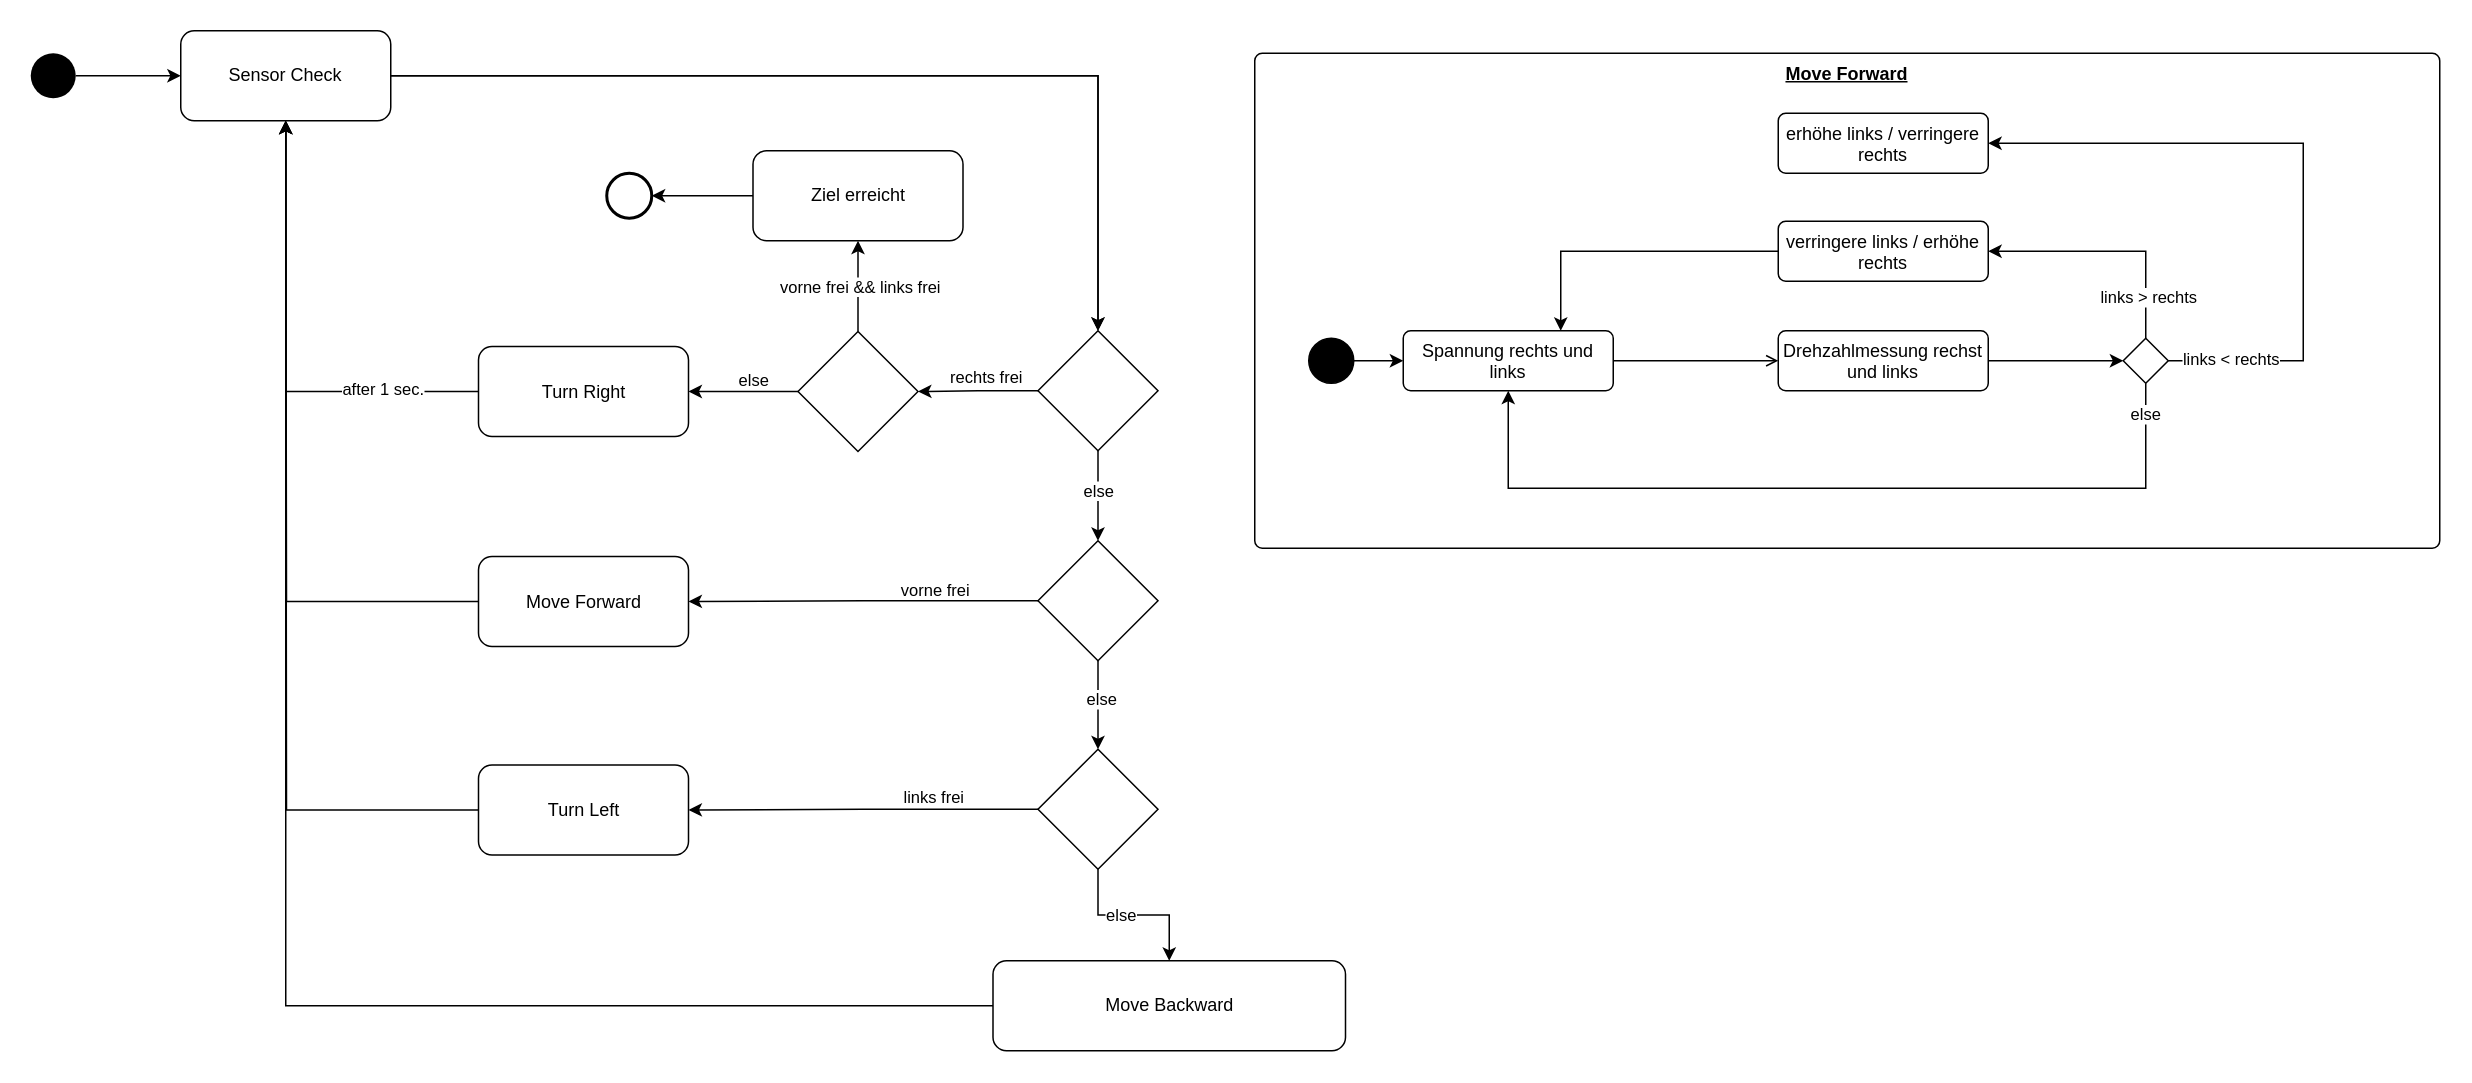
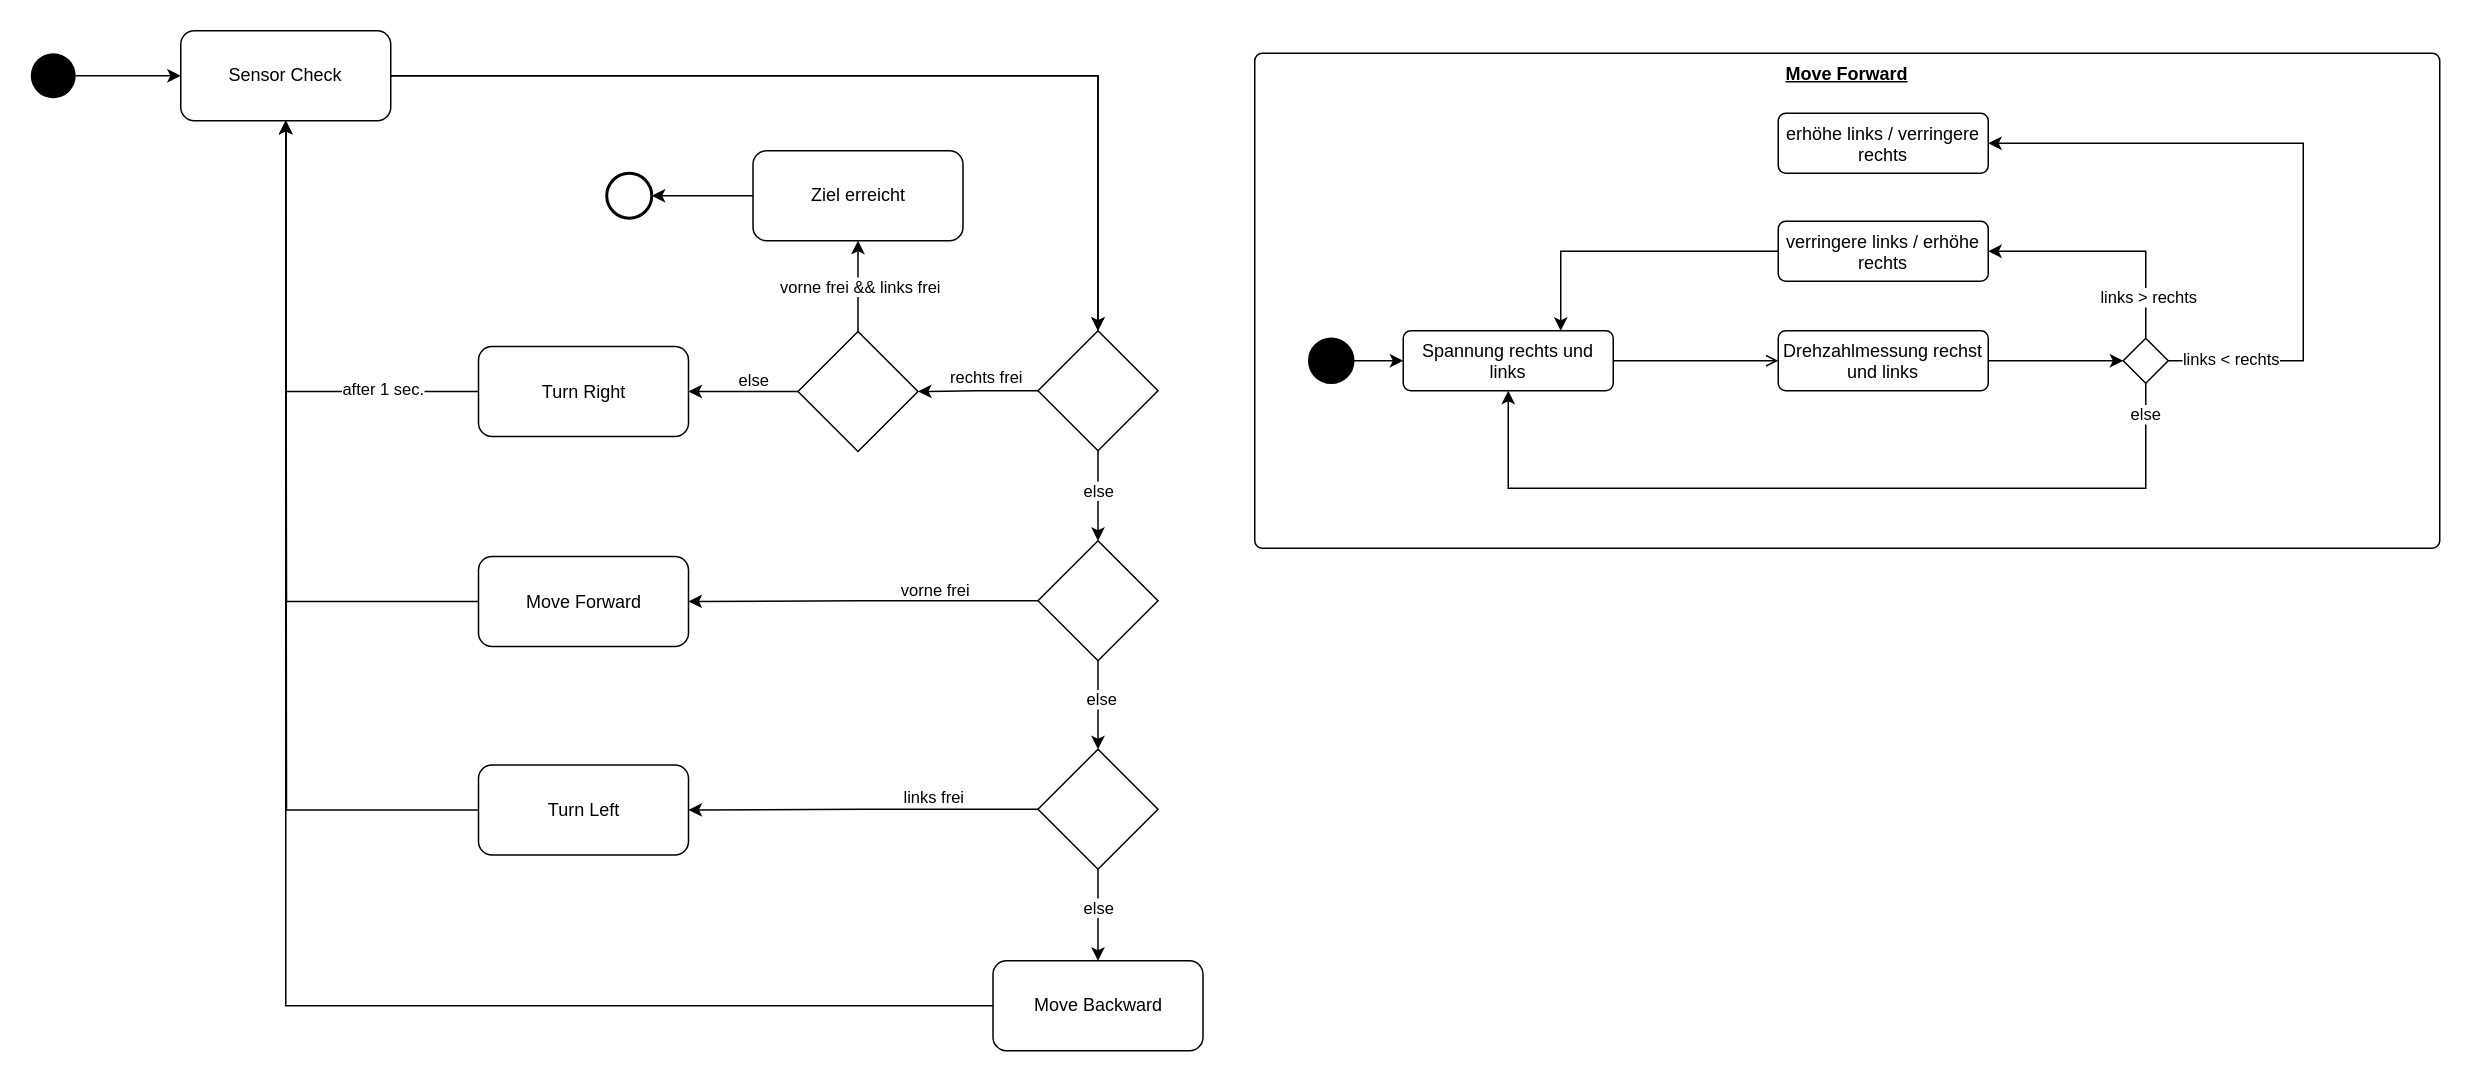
(1169, 1006) -> (1098, 1006)
